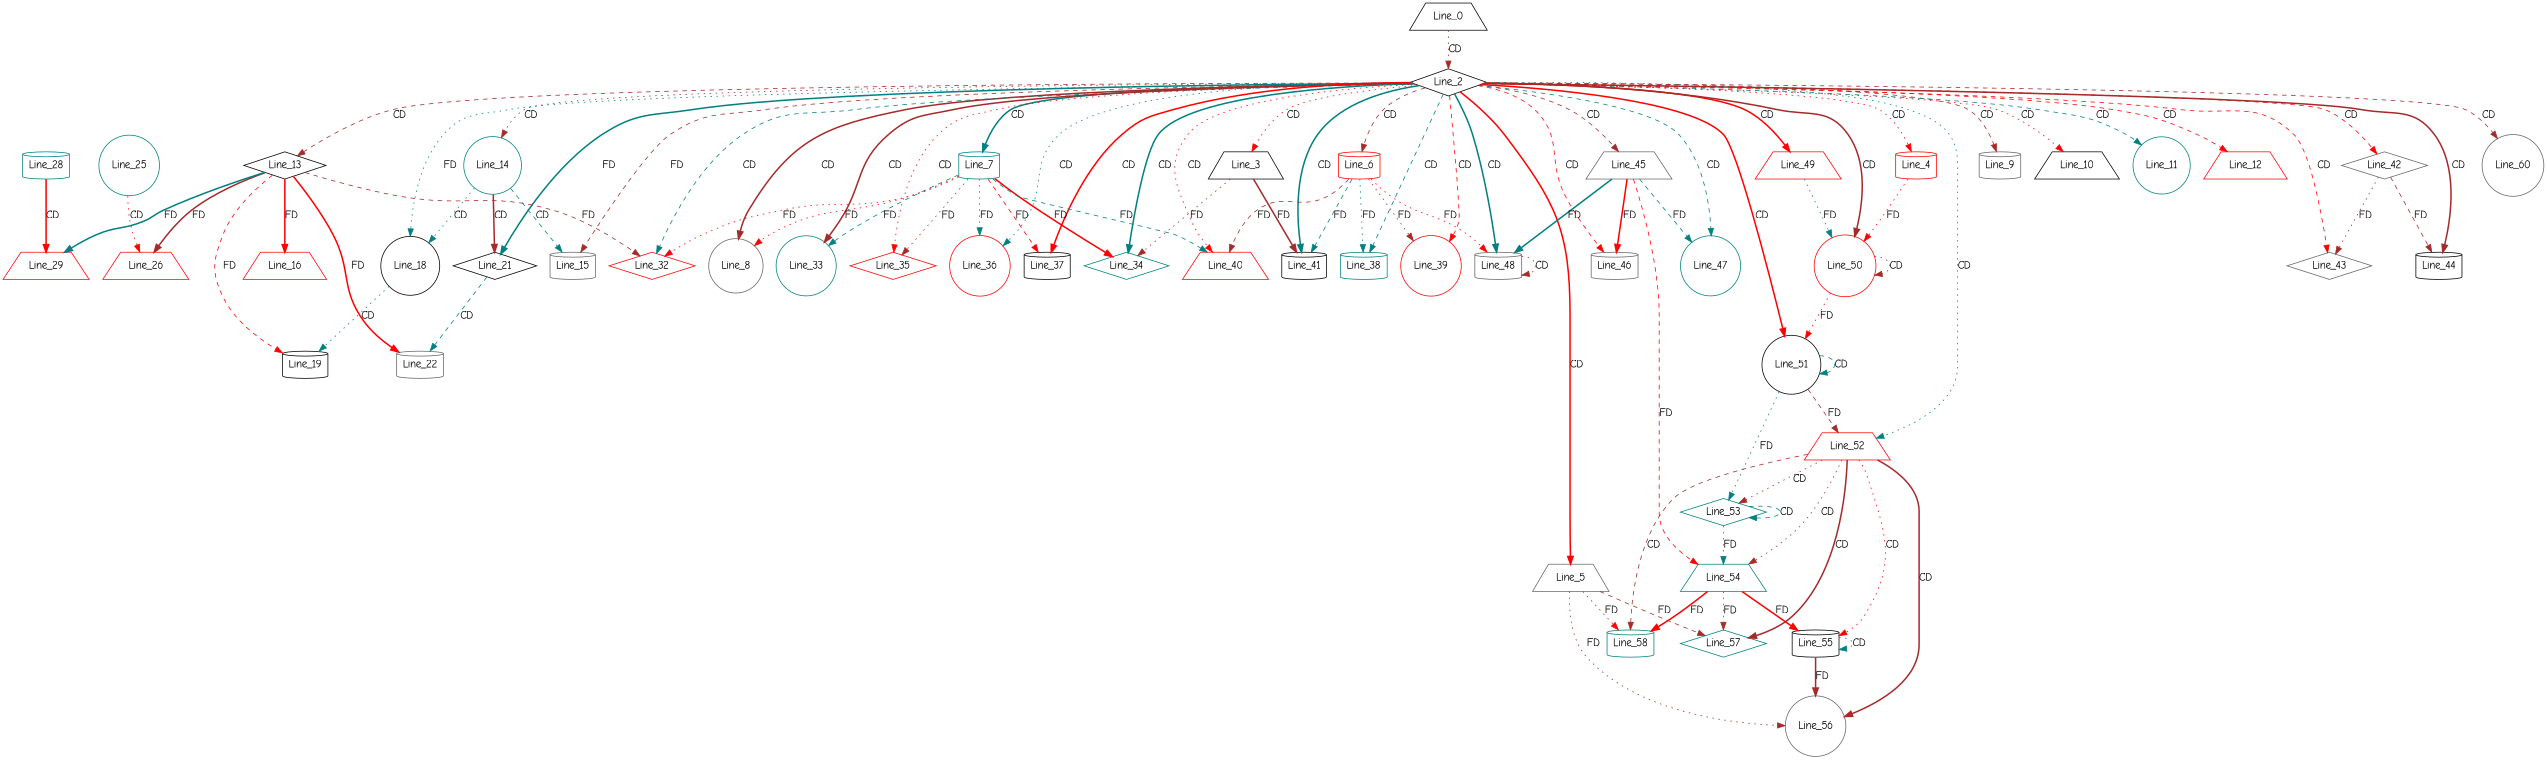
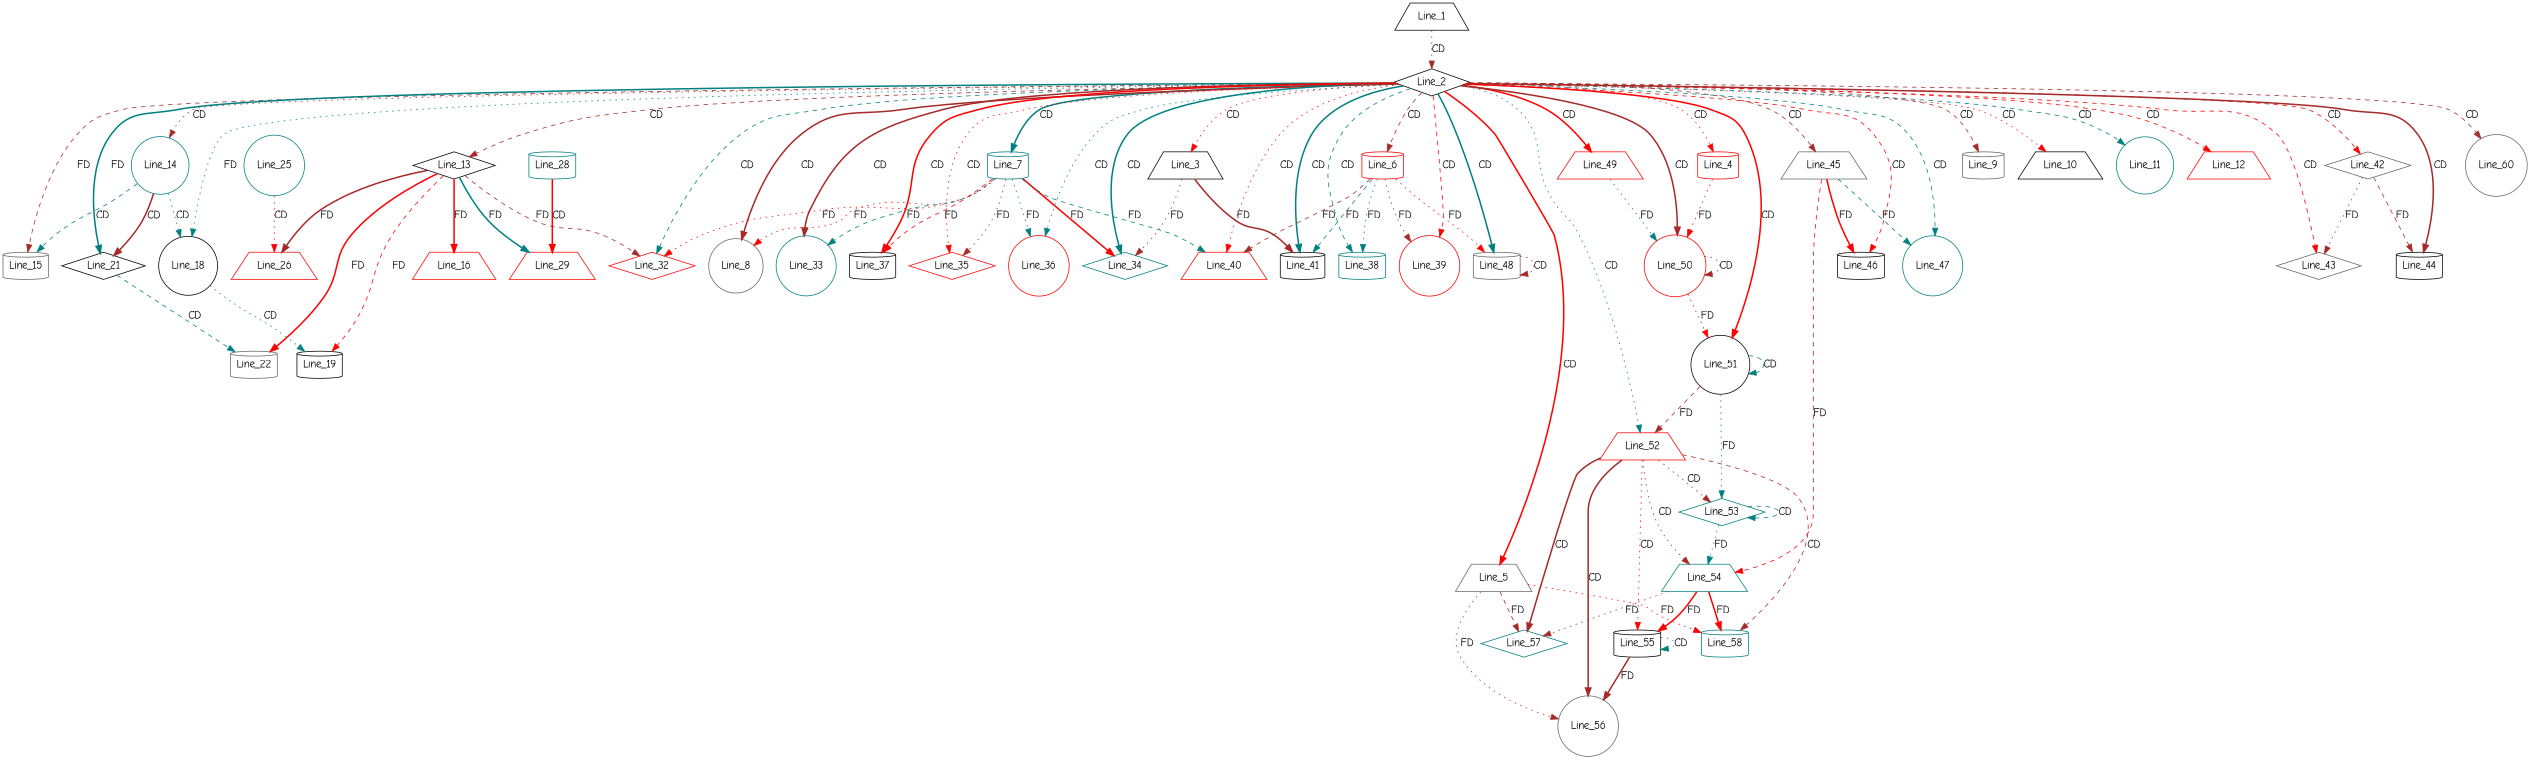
(1448, 17) -> (1432, 17)
(1567, 213) -> none
(1615, 266) -> (1861, 266)
